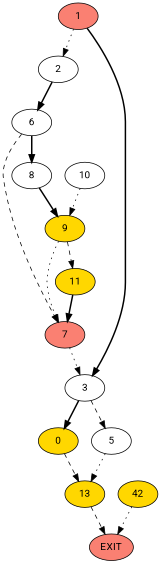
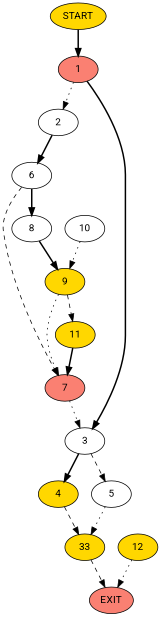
none -> (78, 16)
(58, 441) -> (58, 494)
(85, 494) -> (85, 547)
(138, 494) -> (138, 547)
